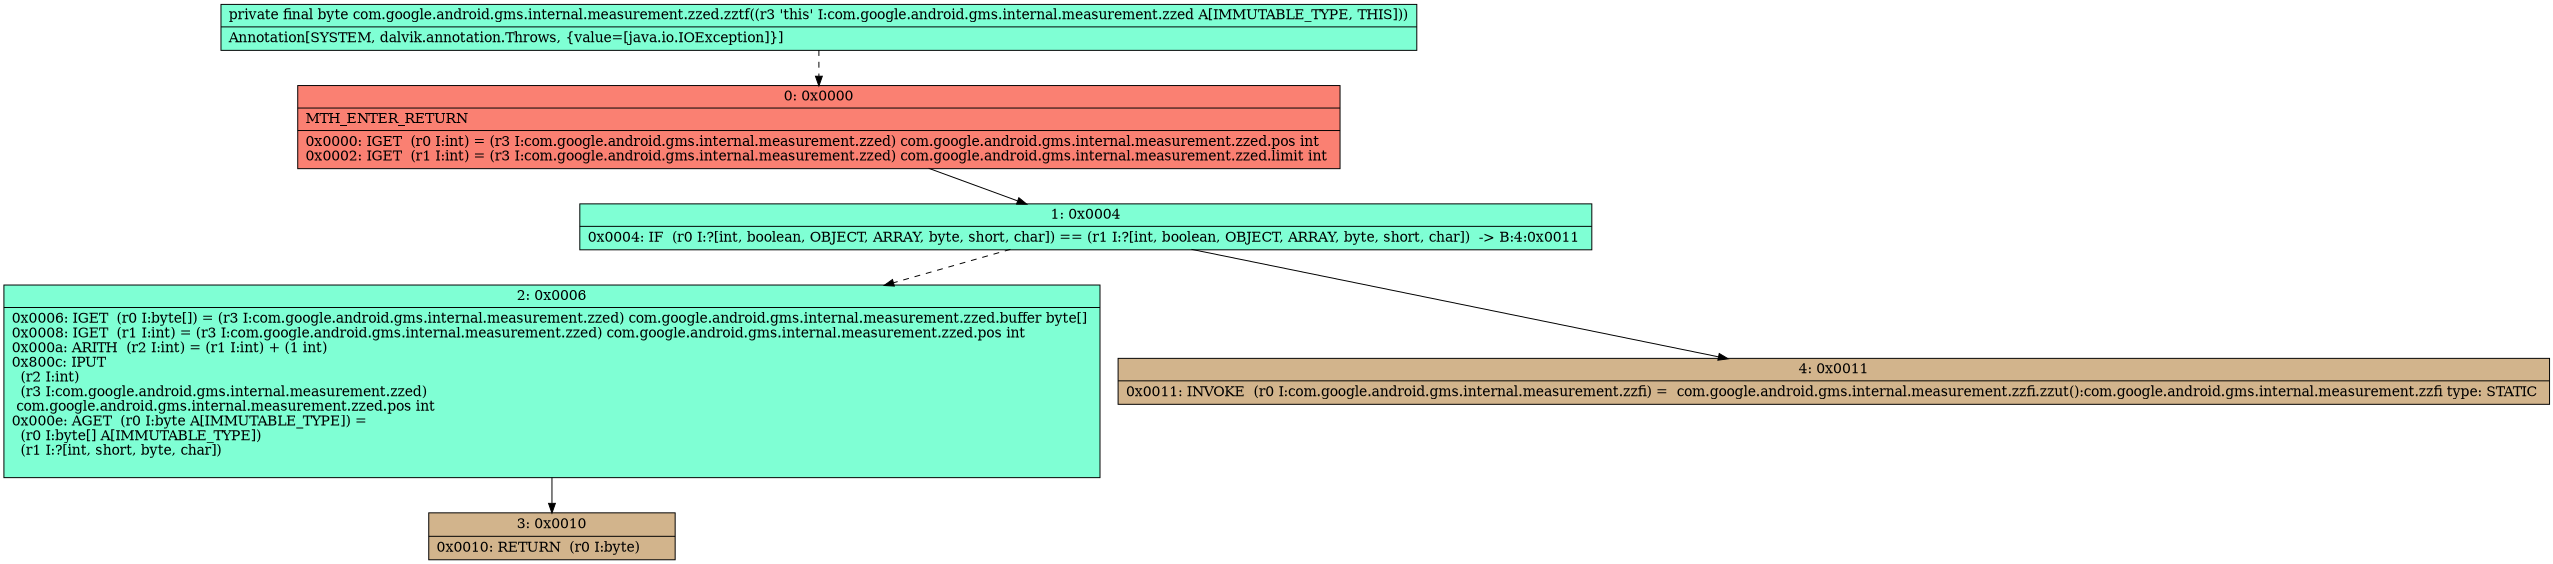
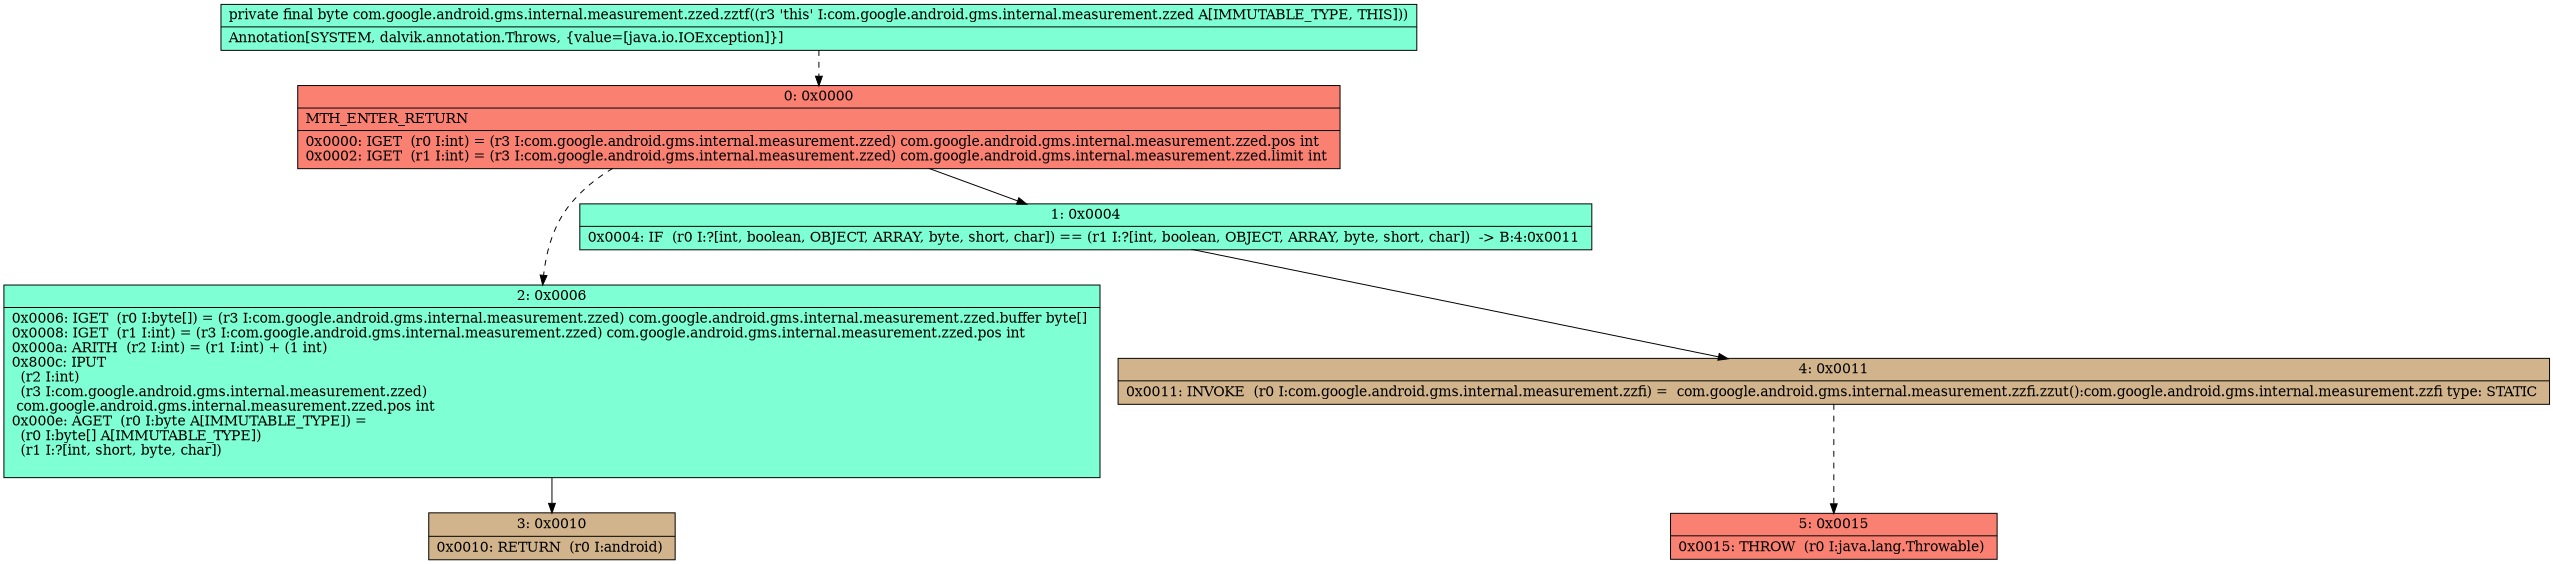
(952, 266) -> (564, 213)
none -> (1834, 536)
(541, 548) -> (552, 548)
